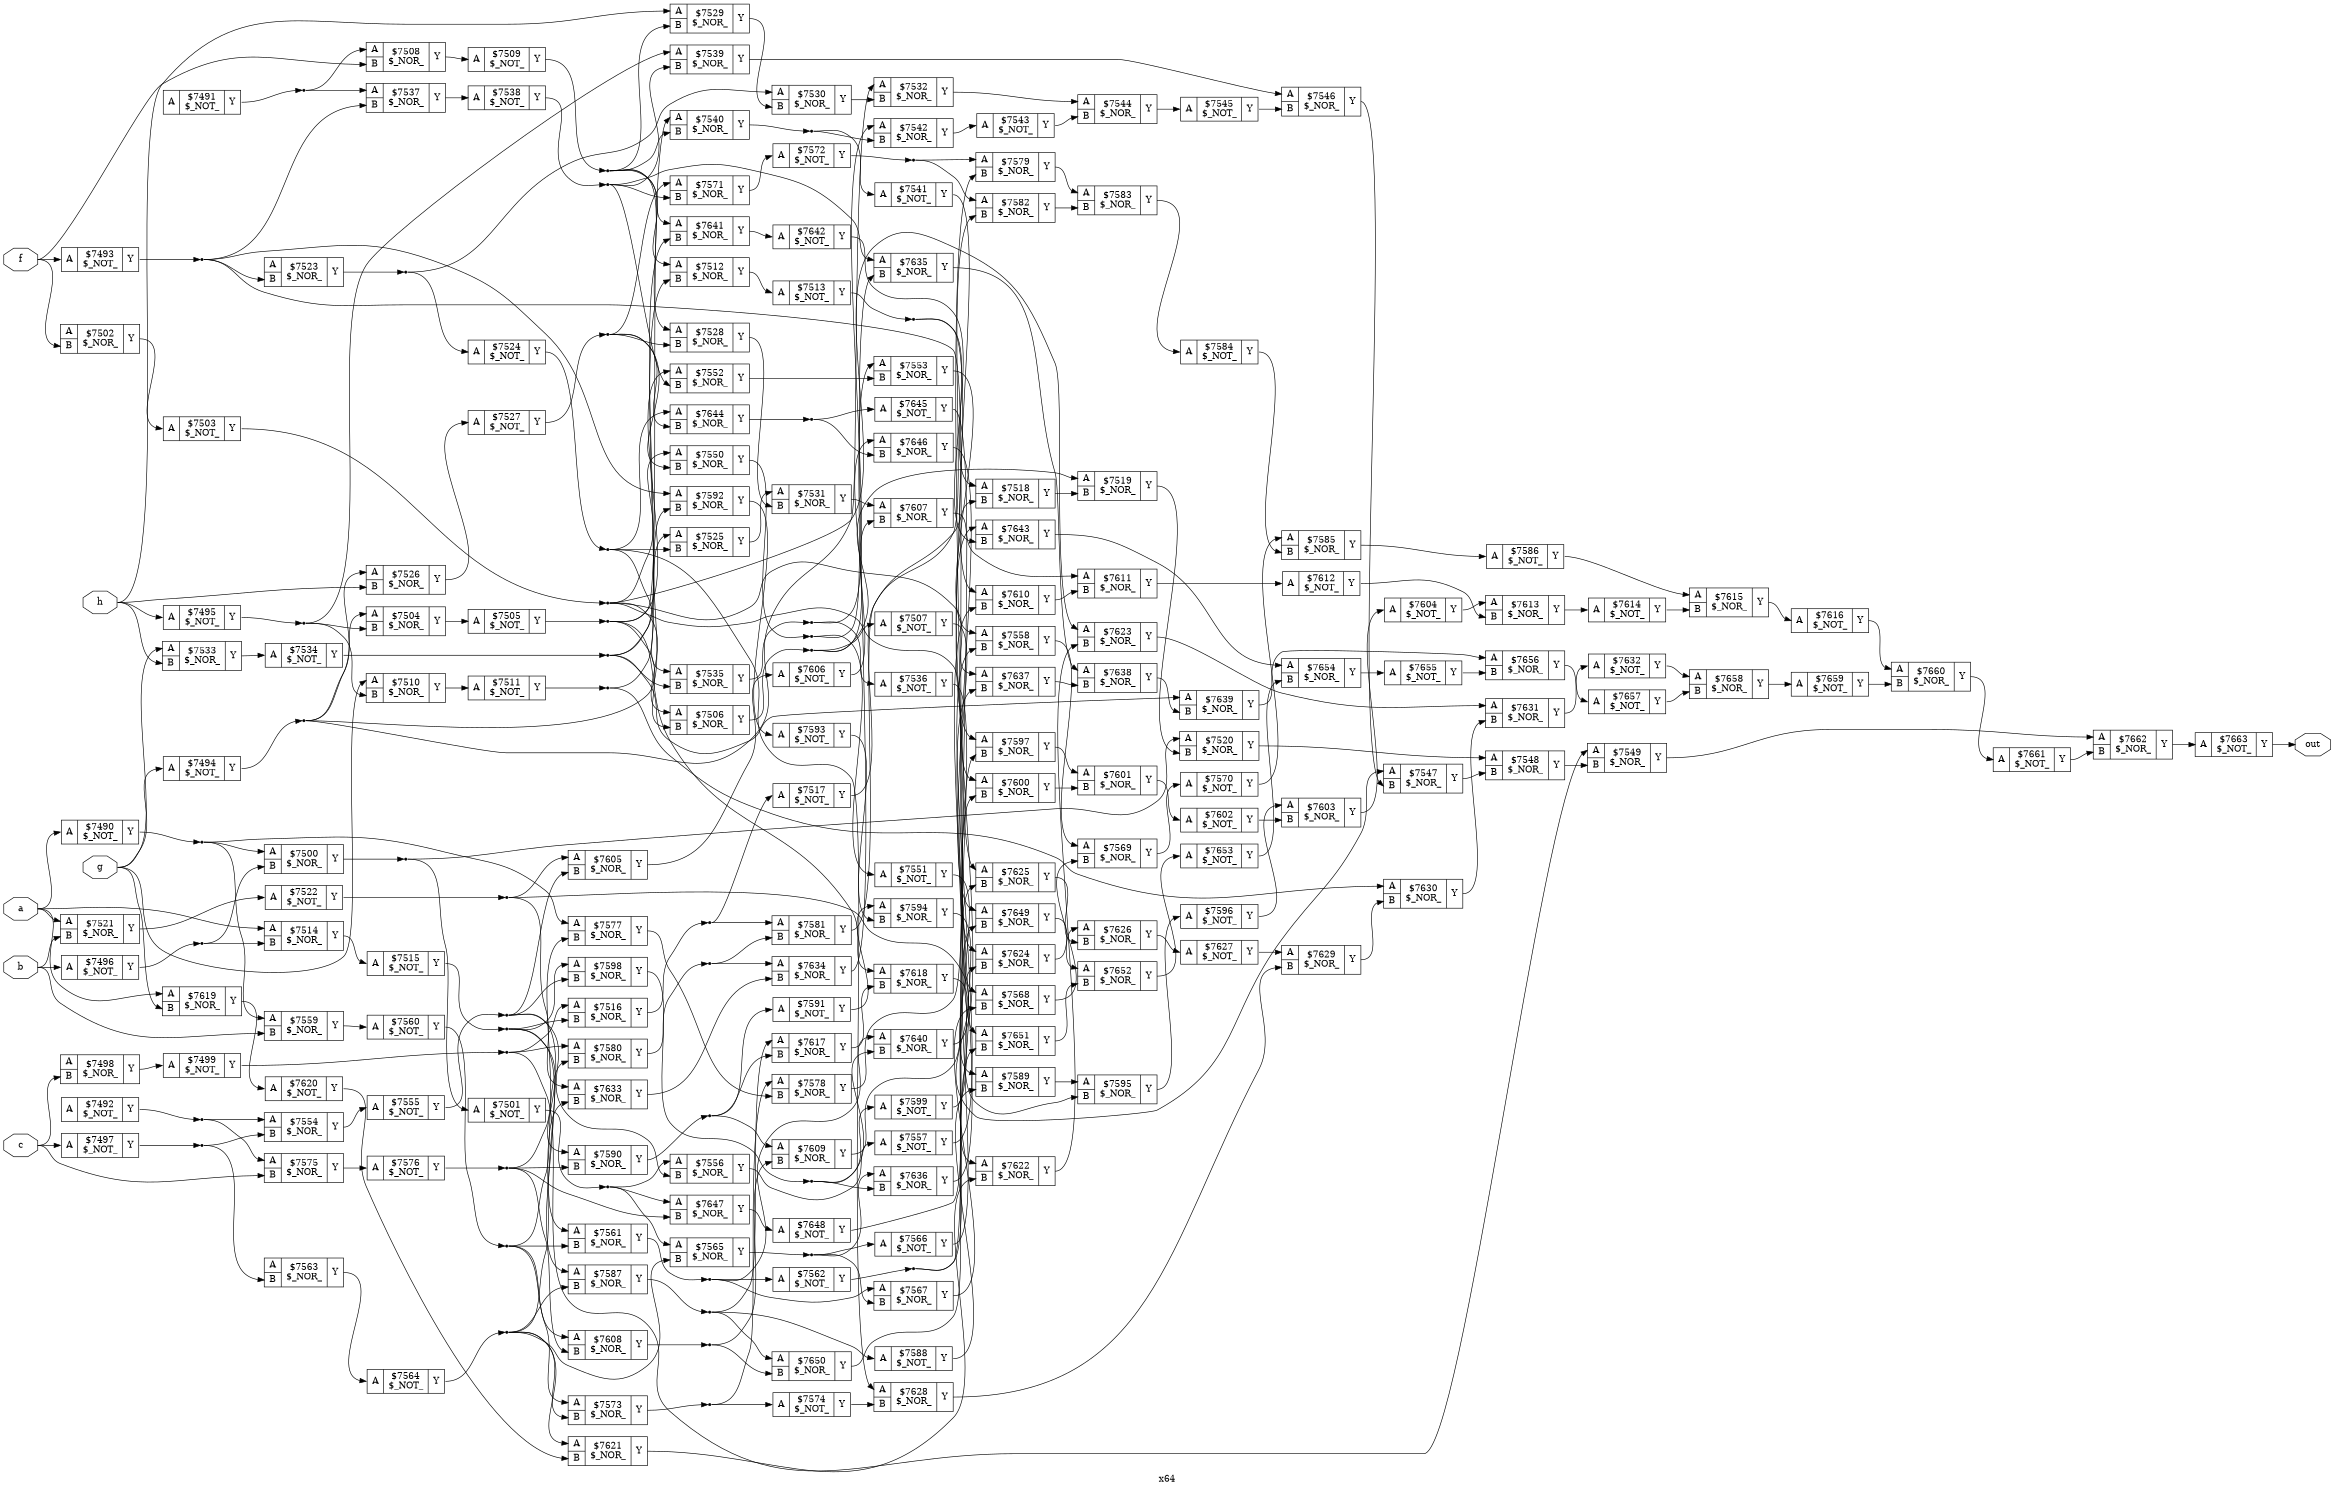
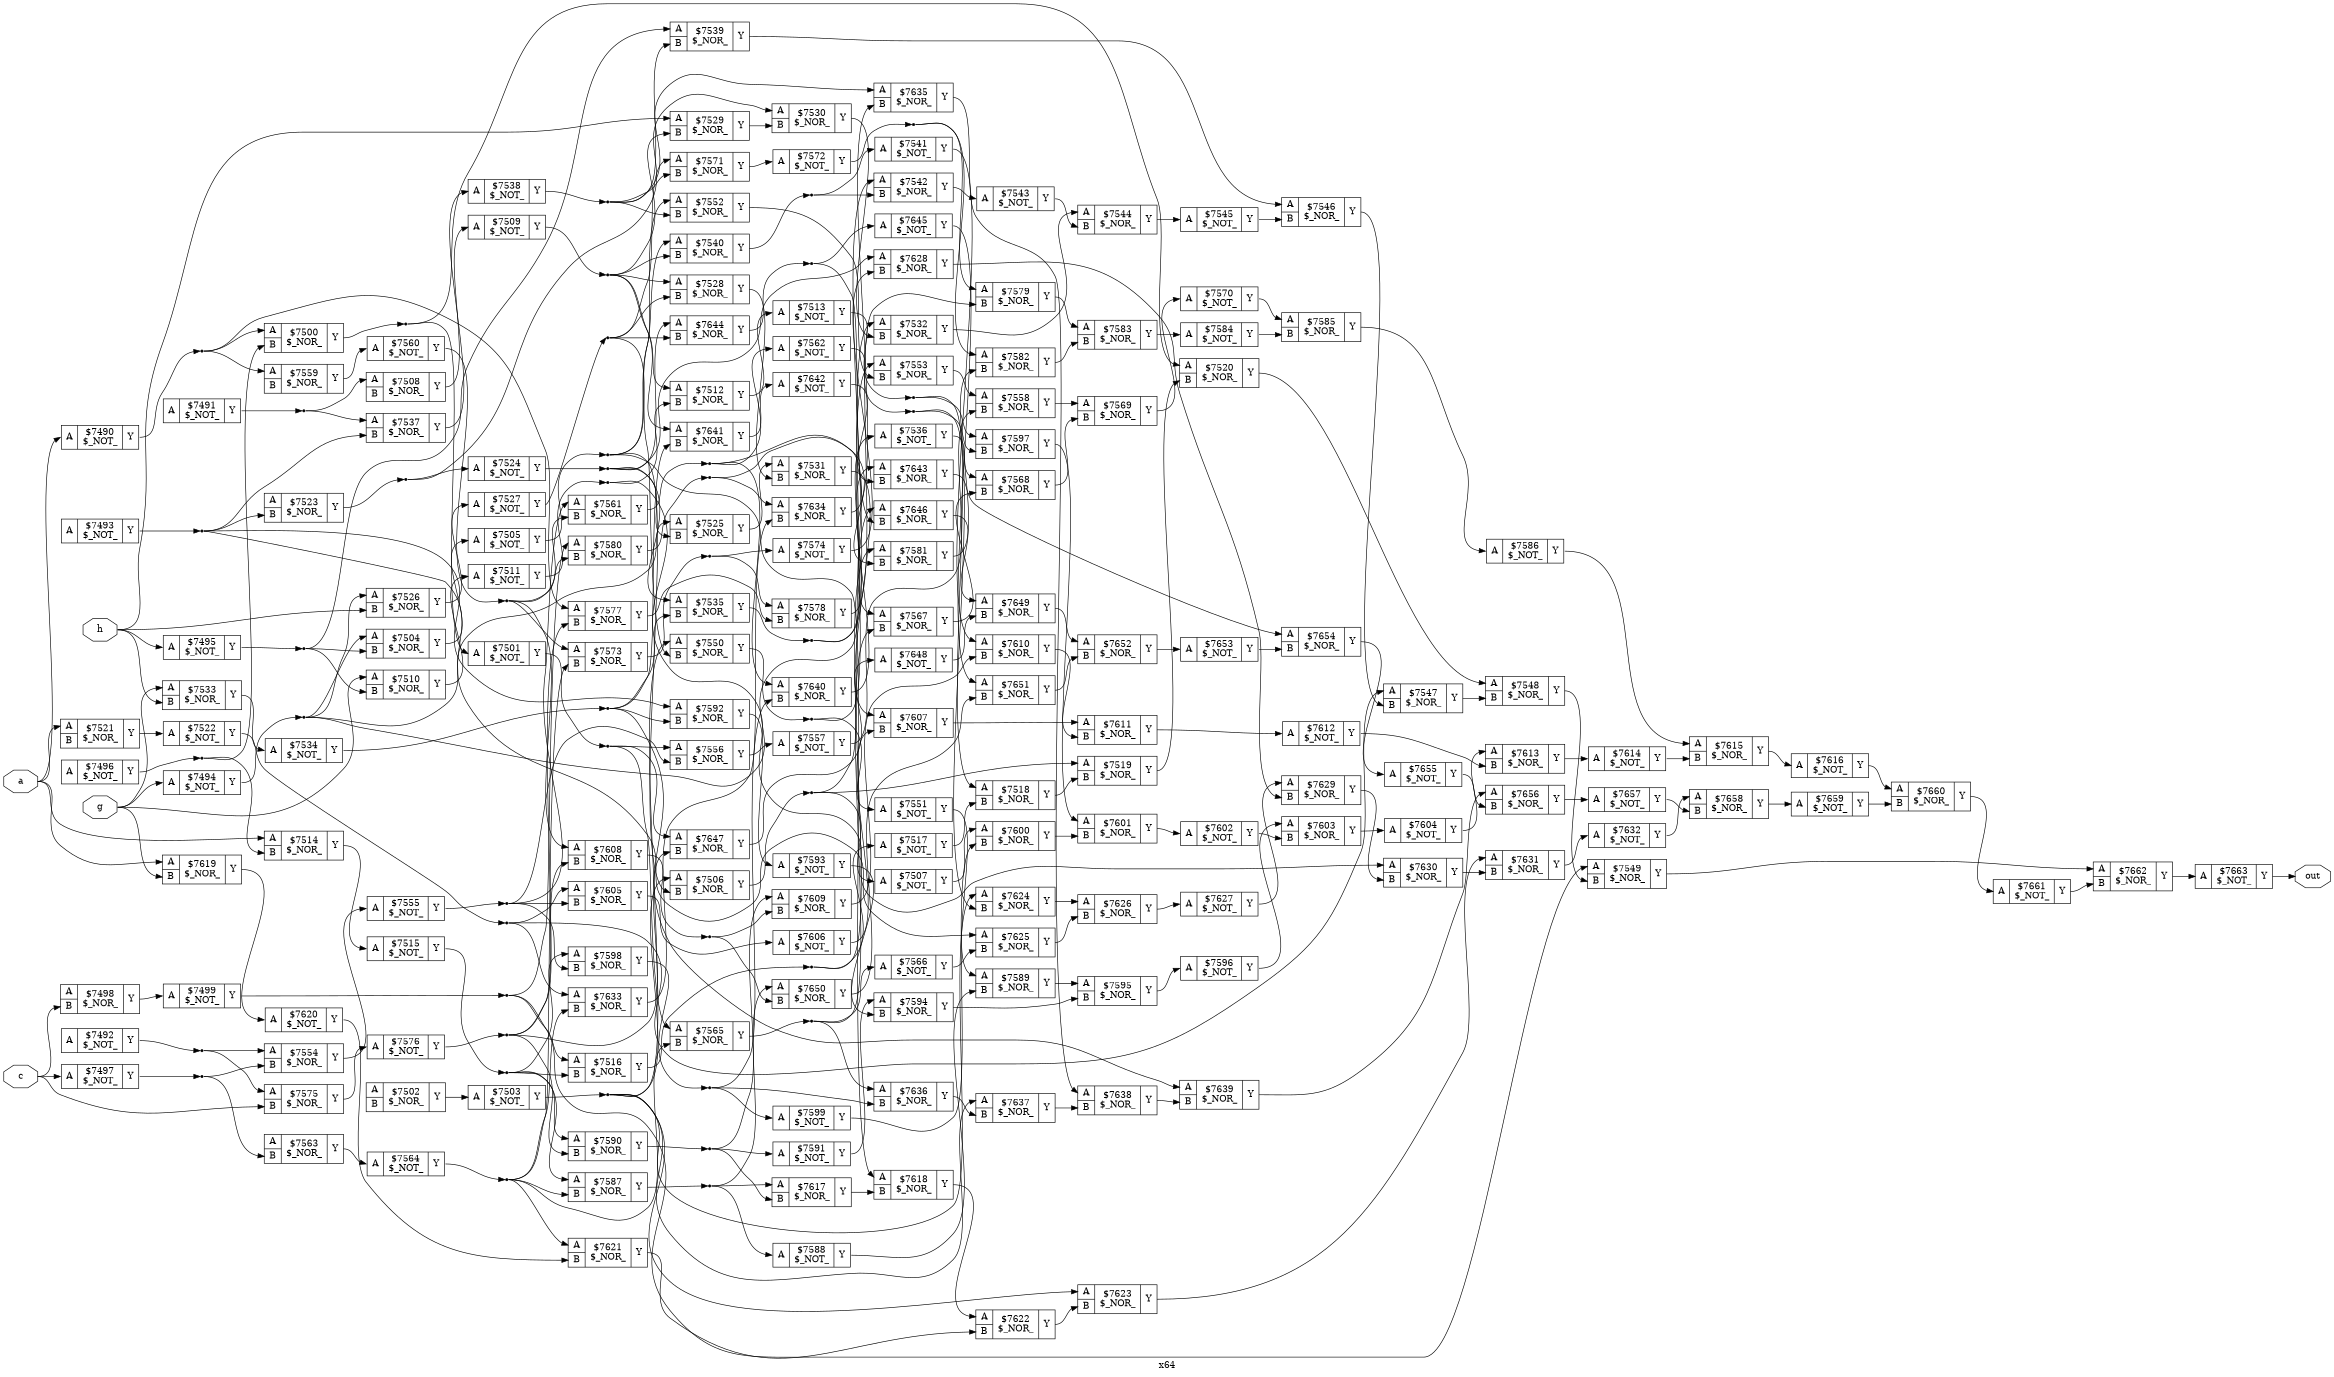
(21, 260) -> none
(21, 967) -> none
